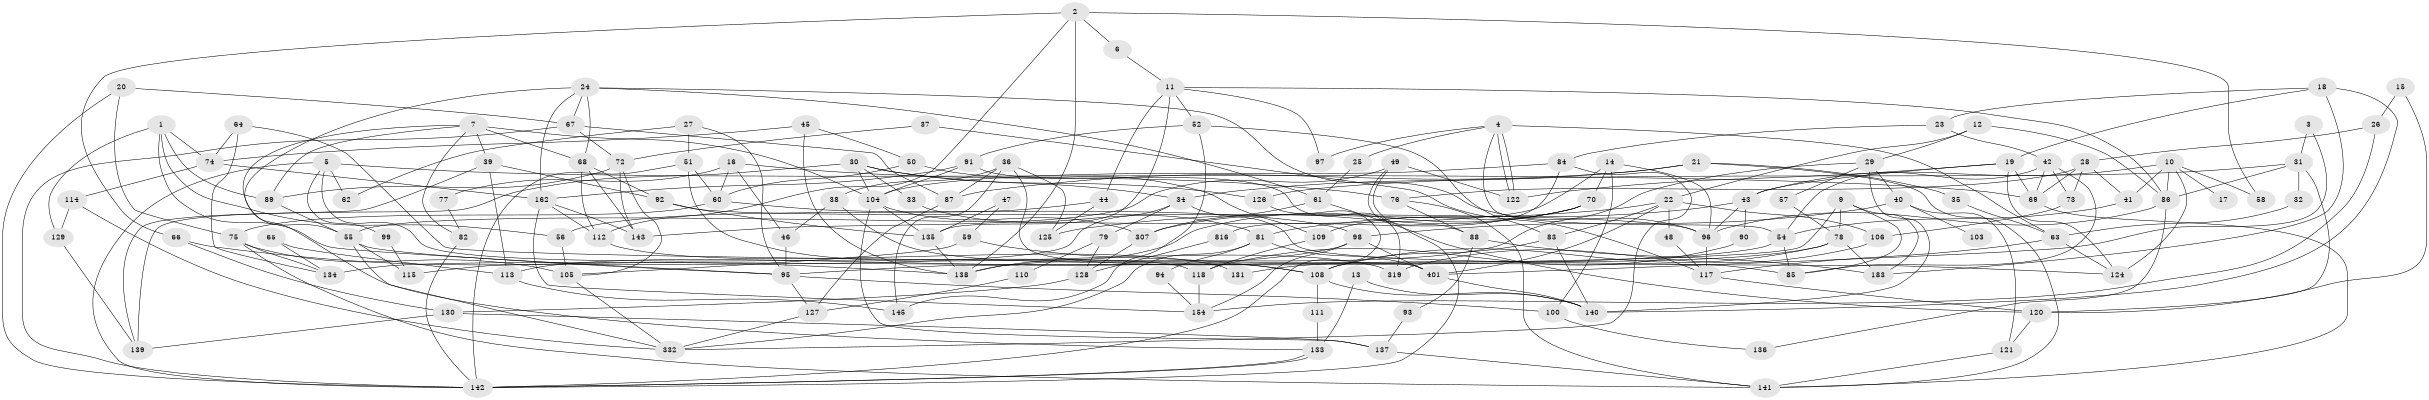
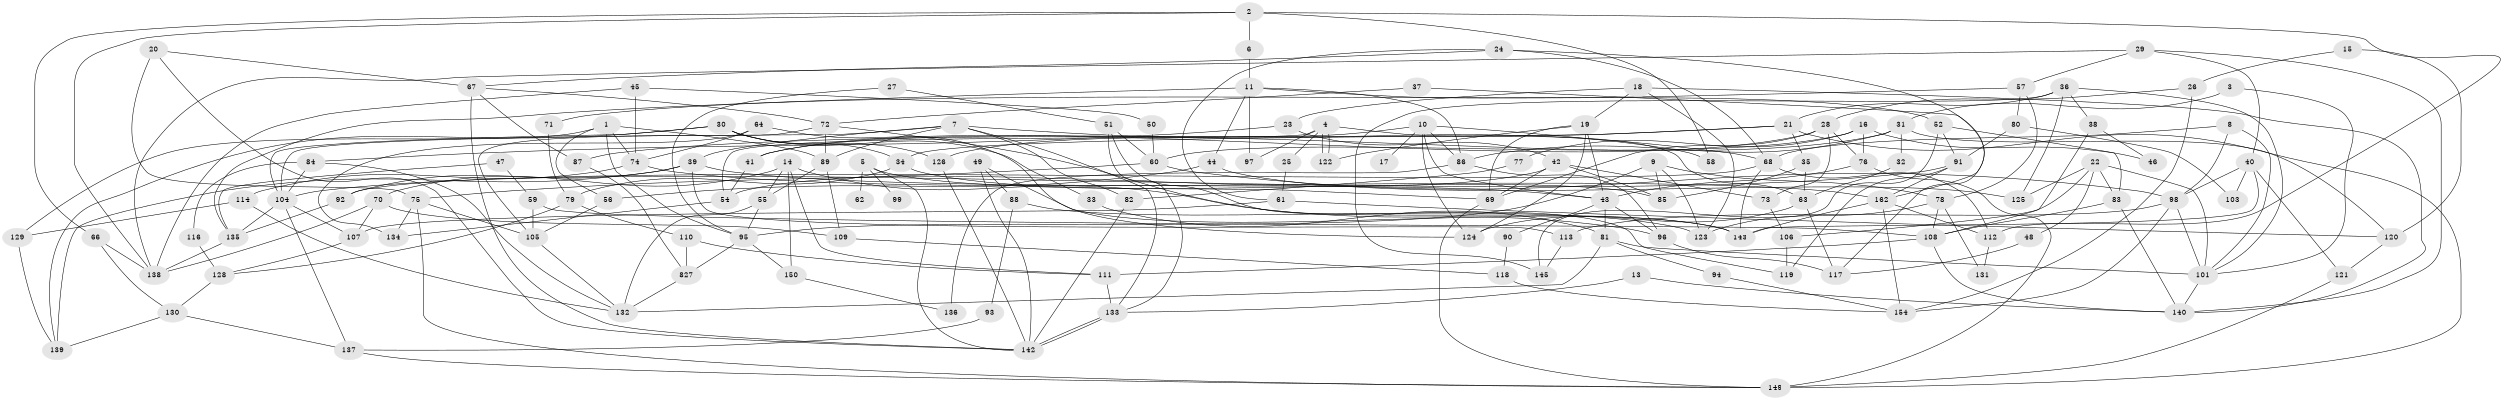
(1161, 107) -> none
none -> (549, 125)
(1978, 125) -> none
none -> (2016, 125)
none -> (2230, 125)
(343, 127) -> none
(497, 148) -> none
(973, 184) -> (1945, 105)
(1169, 184) -> (833, 200)
(1463, 184) -> none
none -> (1148, 186)
(507, 206) -> (1173, 204)
(1421, 212) -> (1734, 181)
(1057, 215) -> none
none -> (2144, 221)
(272, 238) -> none
(1143, 238) -> (354, 238)
(1222, 238) -> (194, 238)
(786, 254) -> none
(1786, 256) -> (1737, 186)
(549, 259) -> none
none -> (906, 263)
none -> (895, 265)
(409, 275) -> none
(1395, 275) -> (1787, 275)
(1434, 275) -> (2203, 275)
(1878, 275) -> (1701, 238)
(1871, 296) -> none
(813, 313) -> (687, 275)
(1553, 313) -> (791, 275)
(670, 350) -> (623, 313)
(1765, 388) -> (1775, 388)
